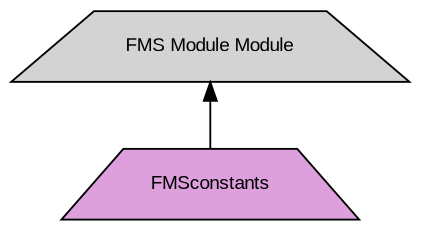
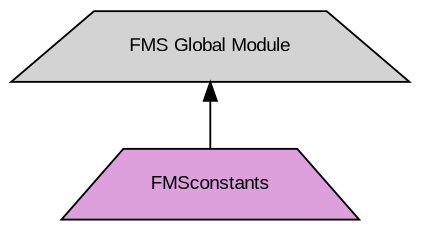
(210, 47) -> (210, 47)
